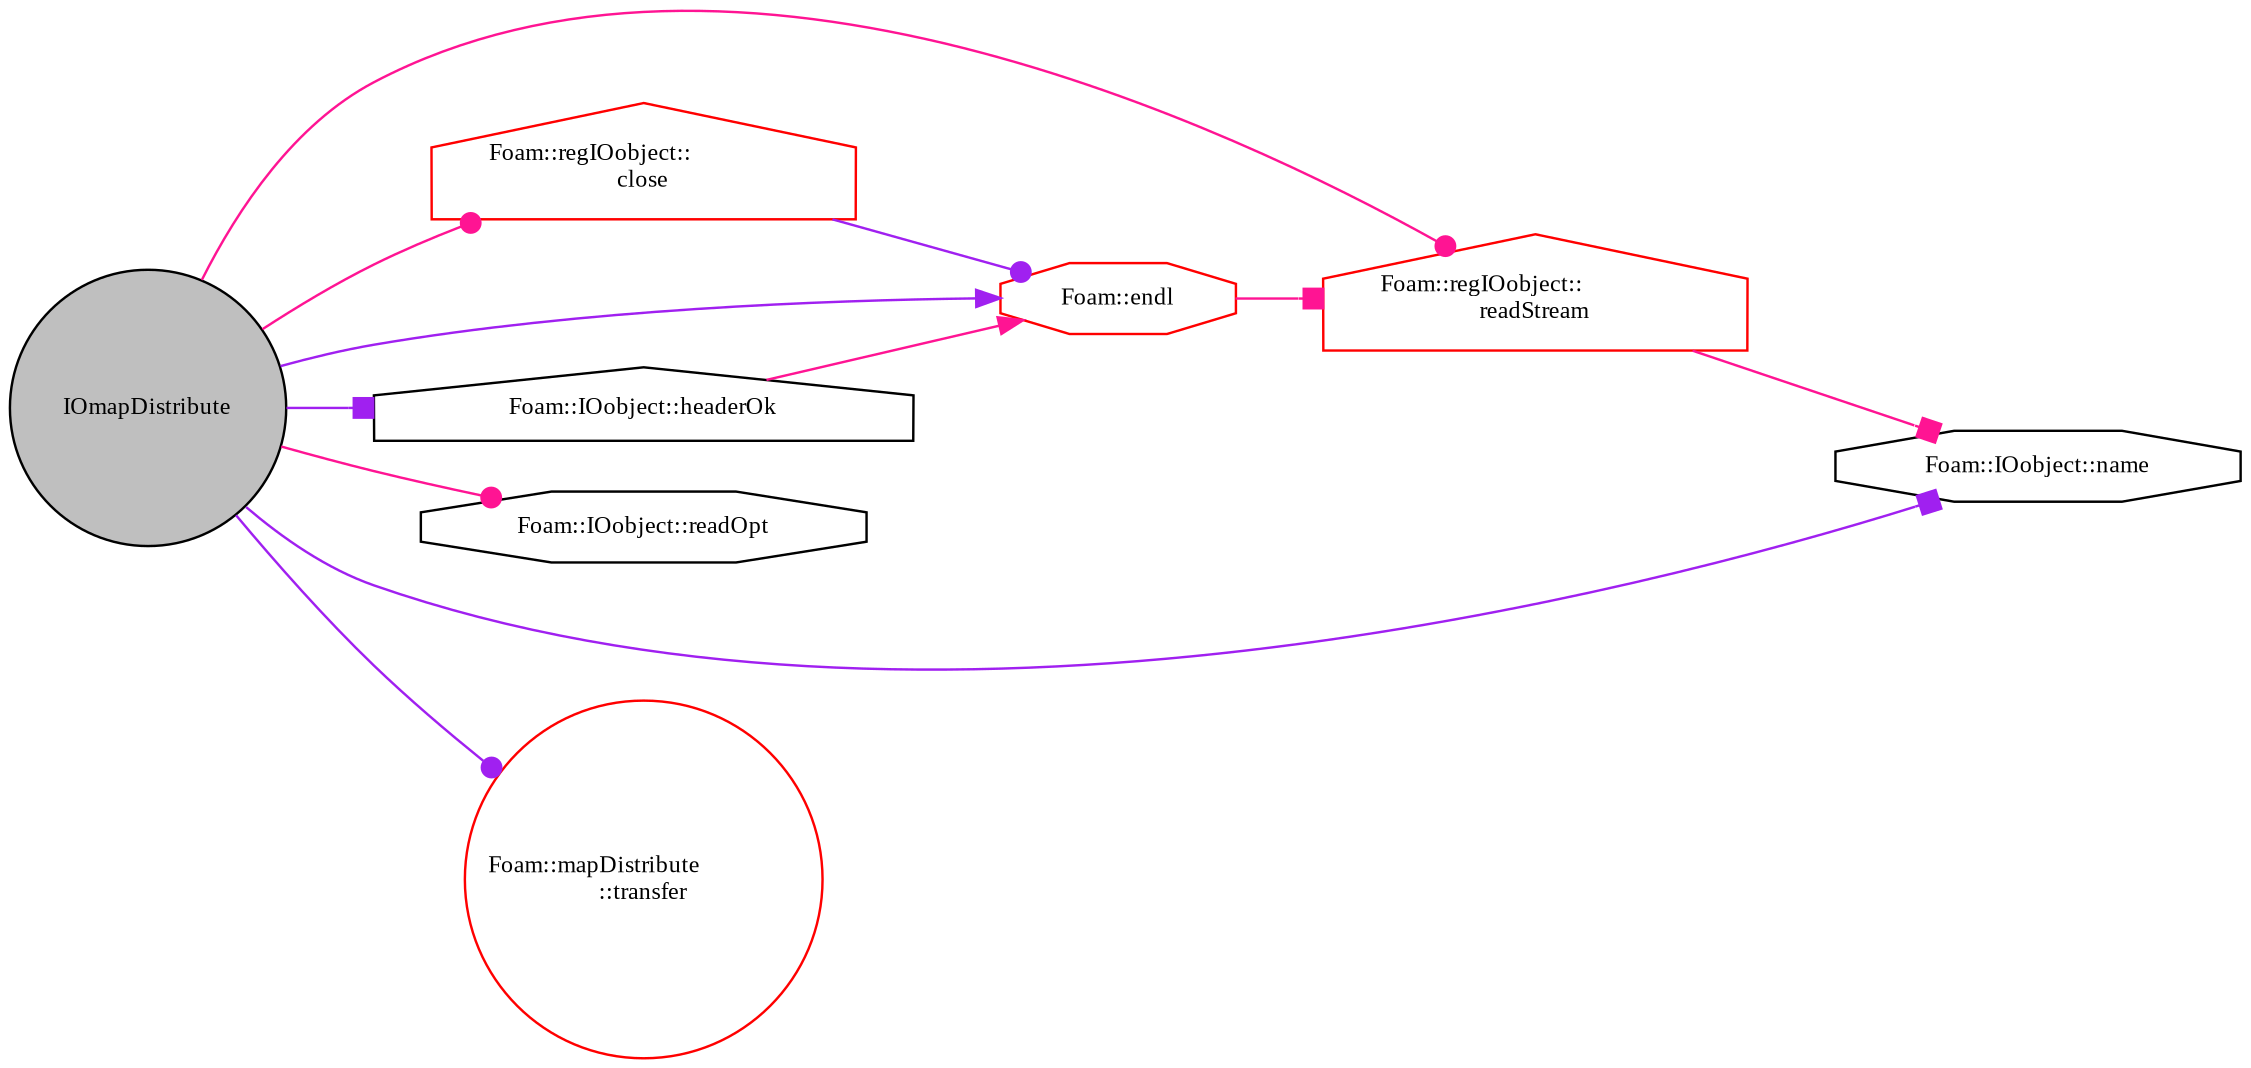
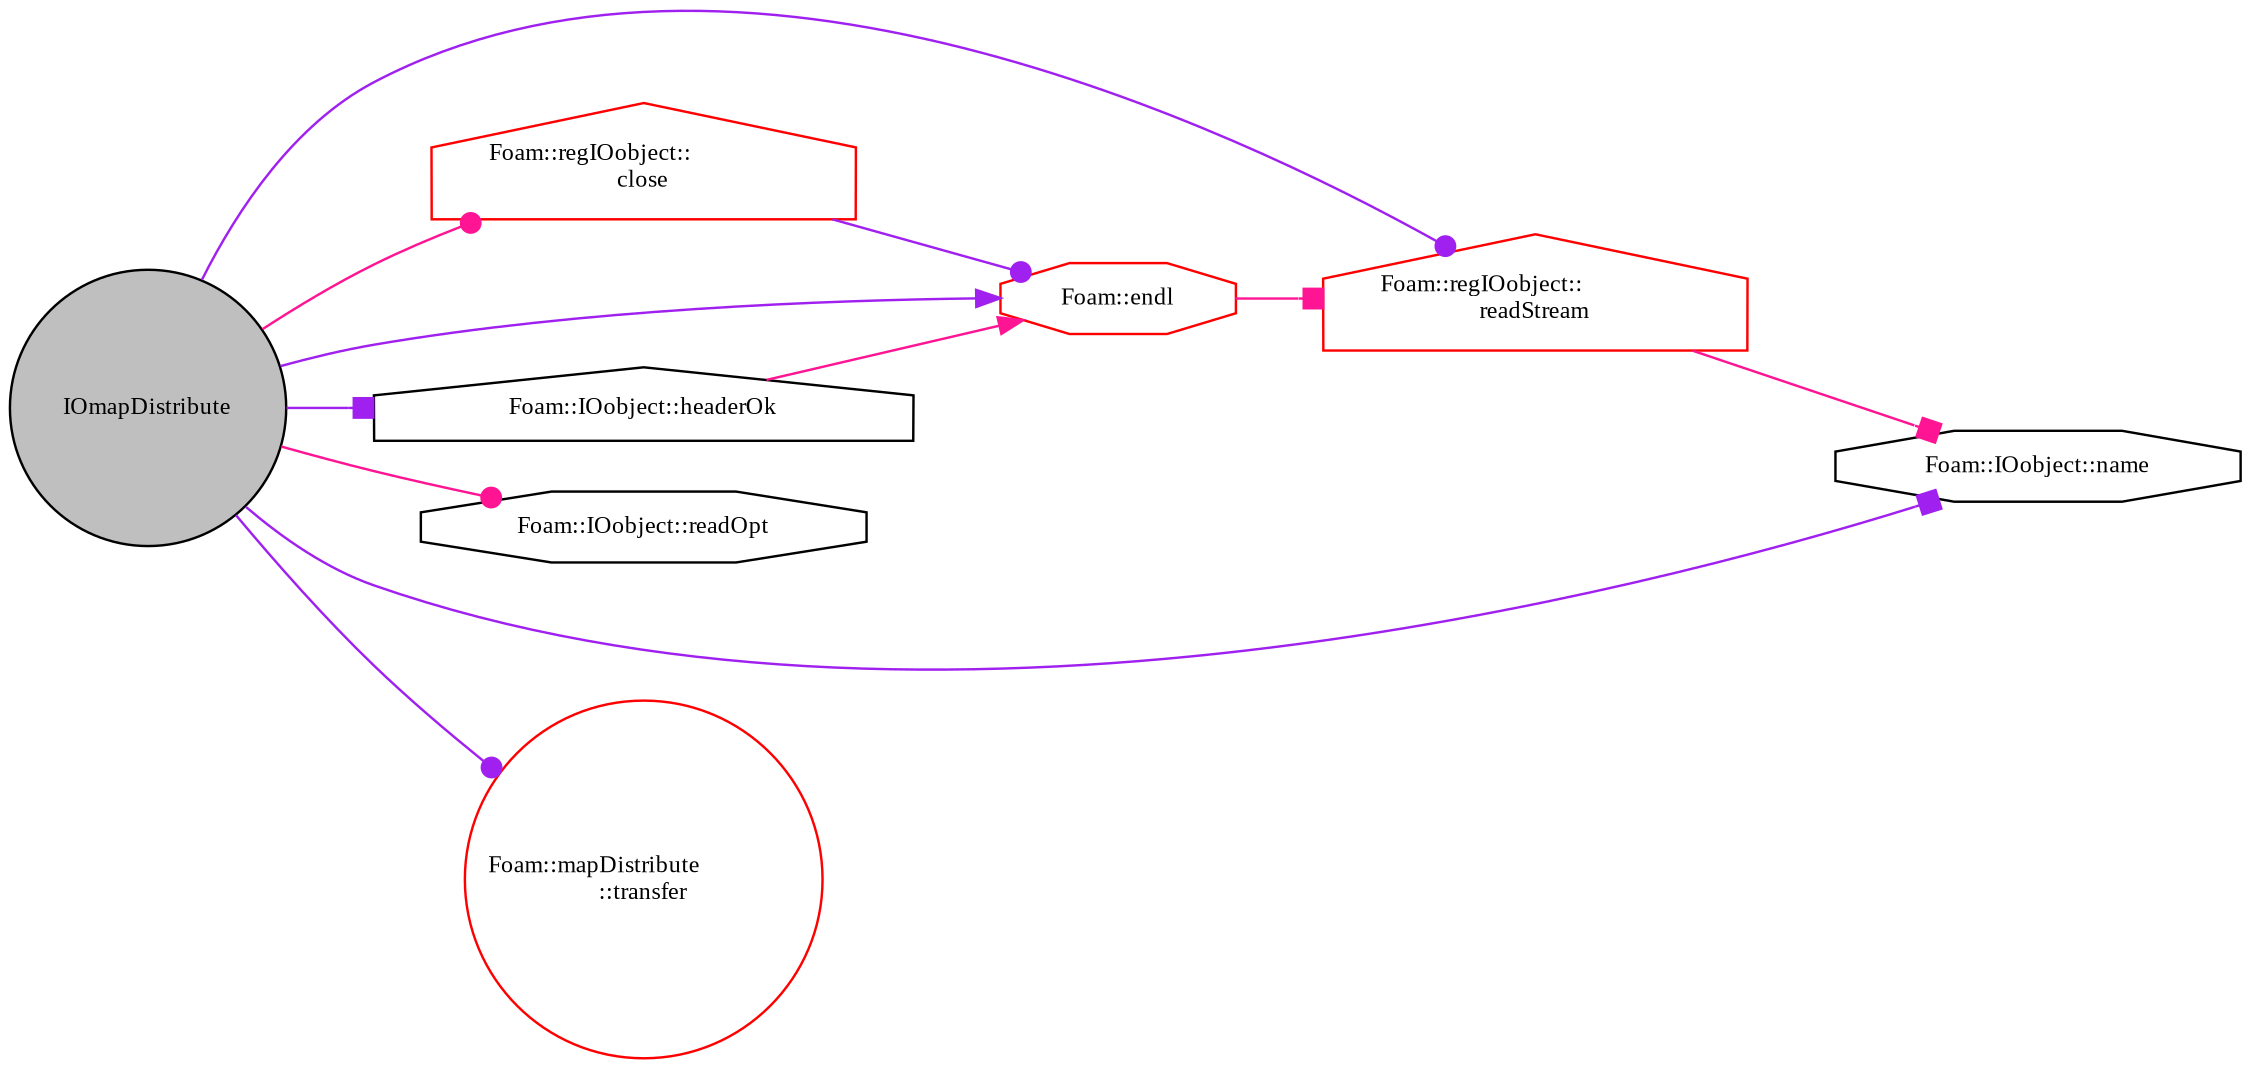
(788, 18) -> (788, 18)
